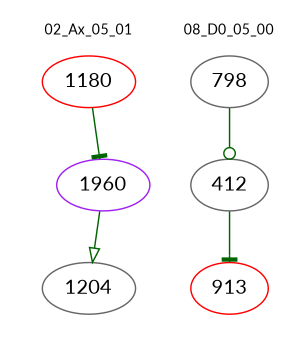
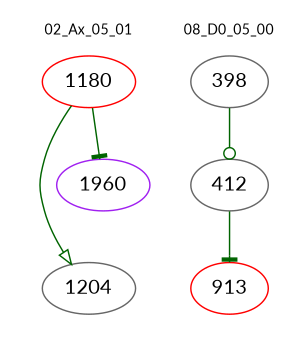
(230, 82) -> (230, 82)
(97, 230) -> (40, 178)
